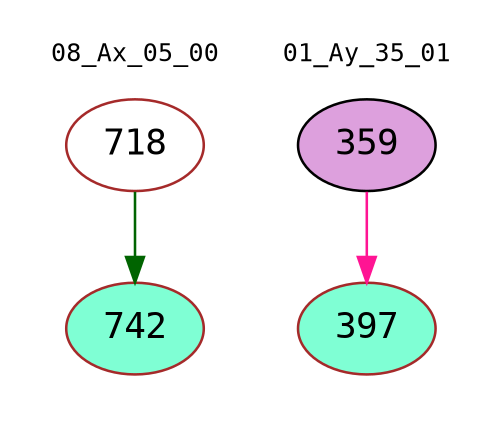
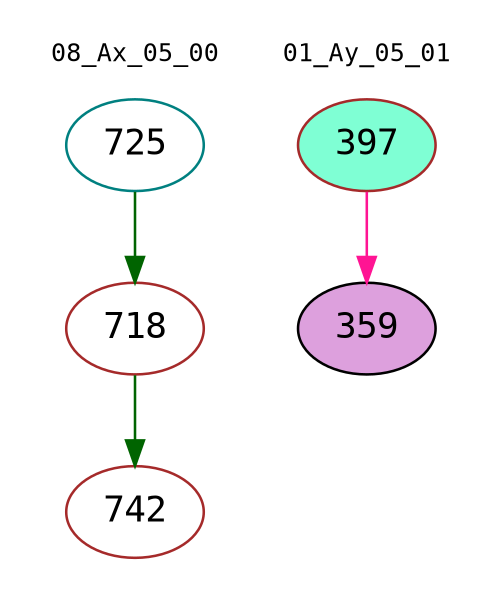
(368, 55) -> (368, 55)
none -> (135, 145)
(367, 224) -> (367, 224)
(135, 329) -> (135, 512)
